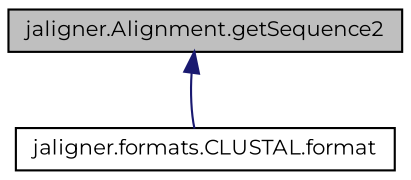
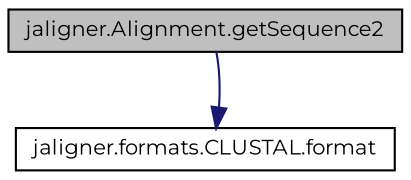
(191, 101) -> (219, 80)
